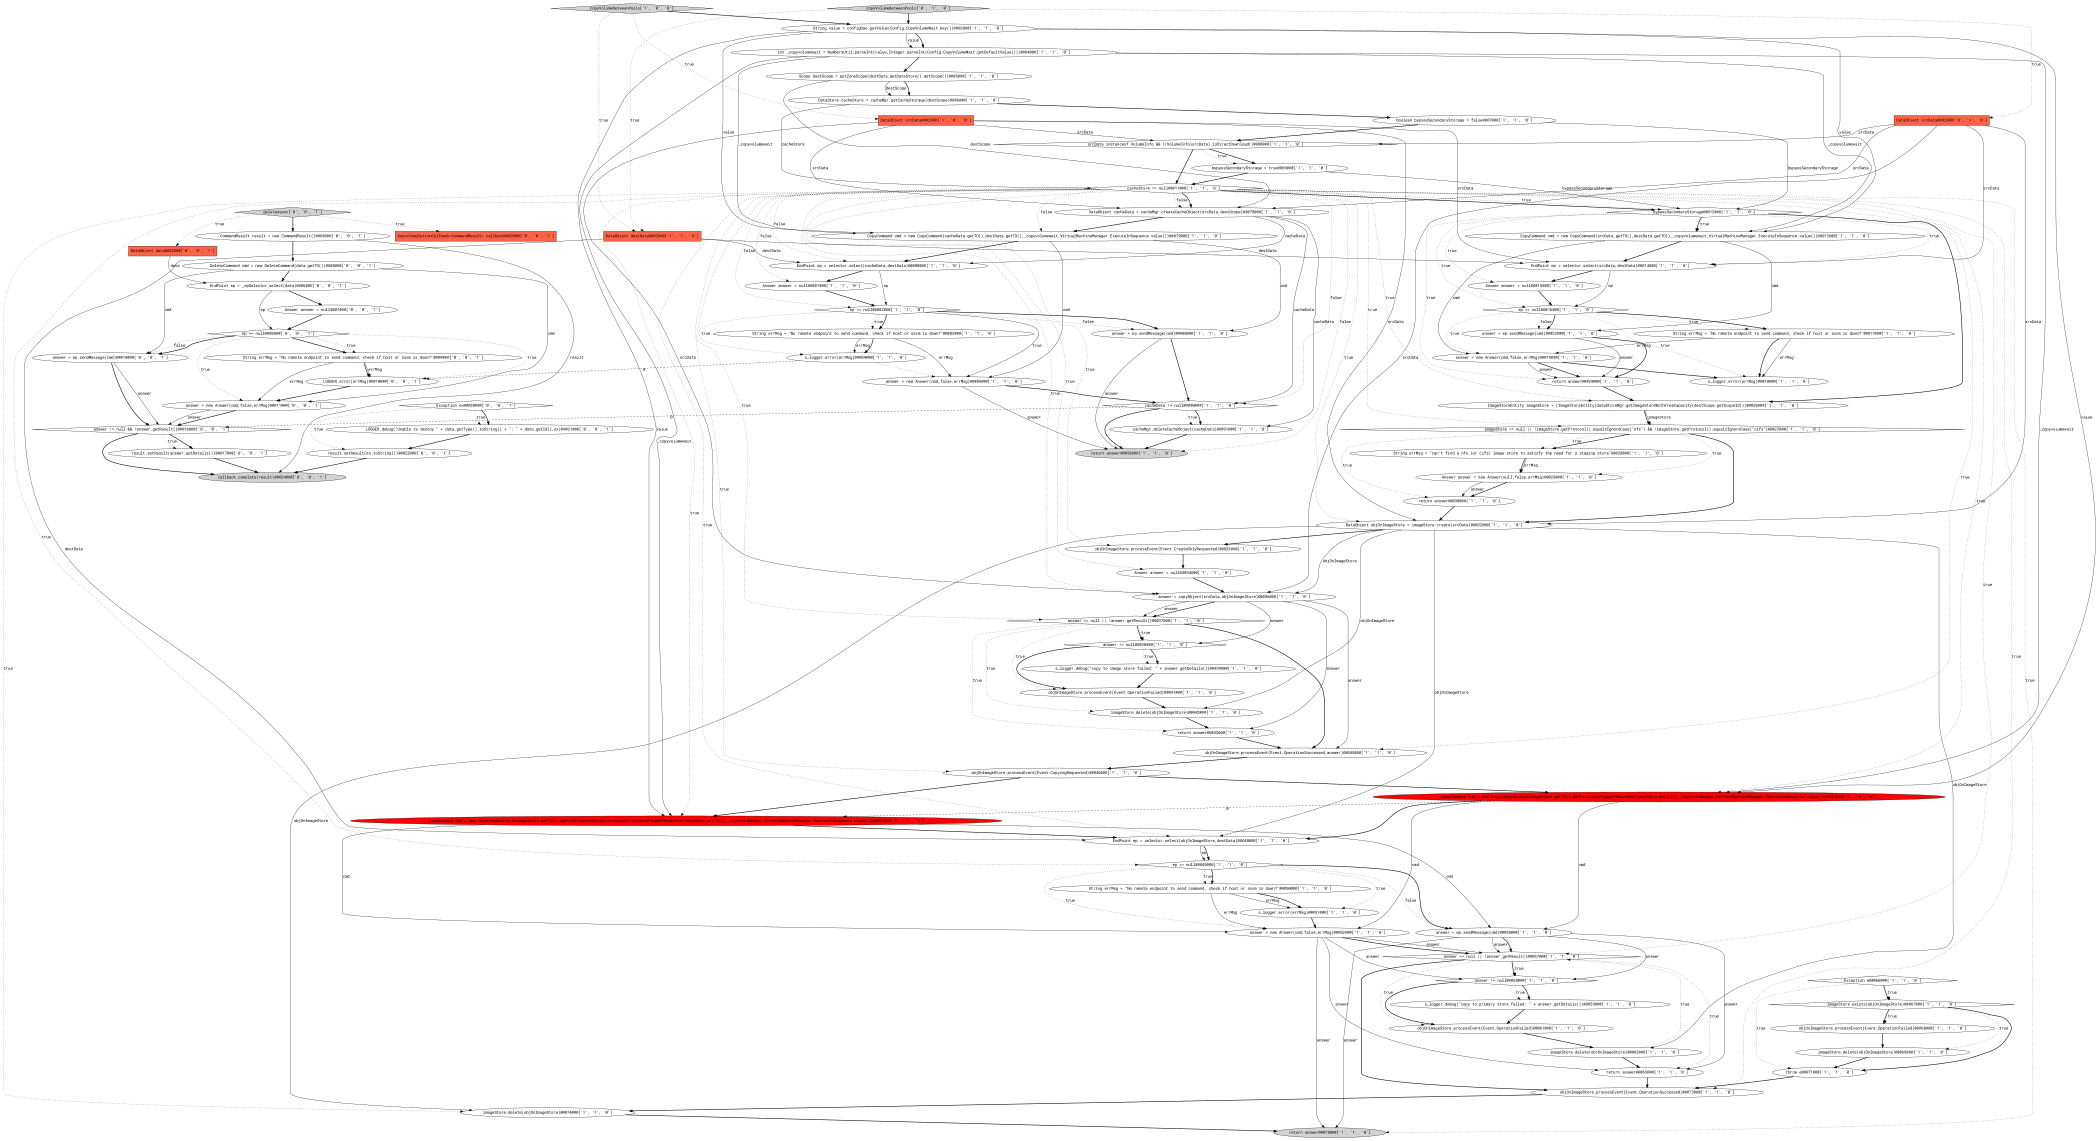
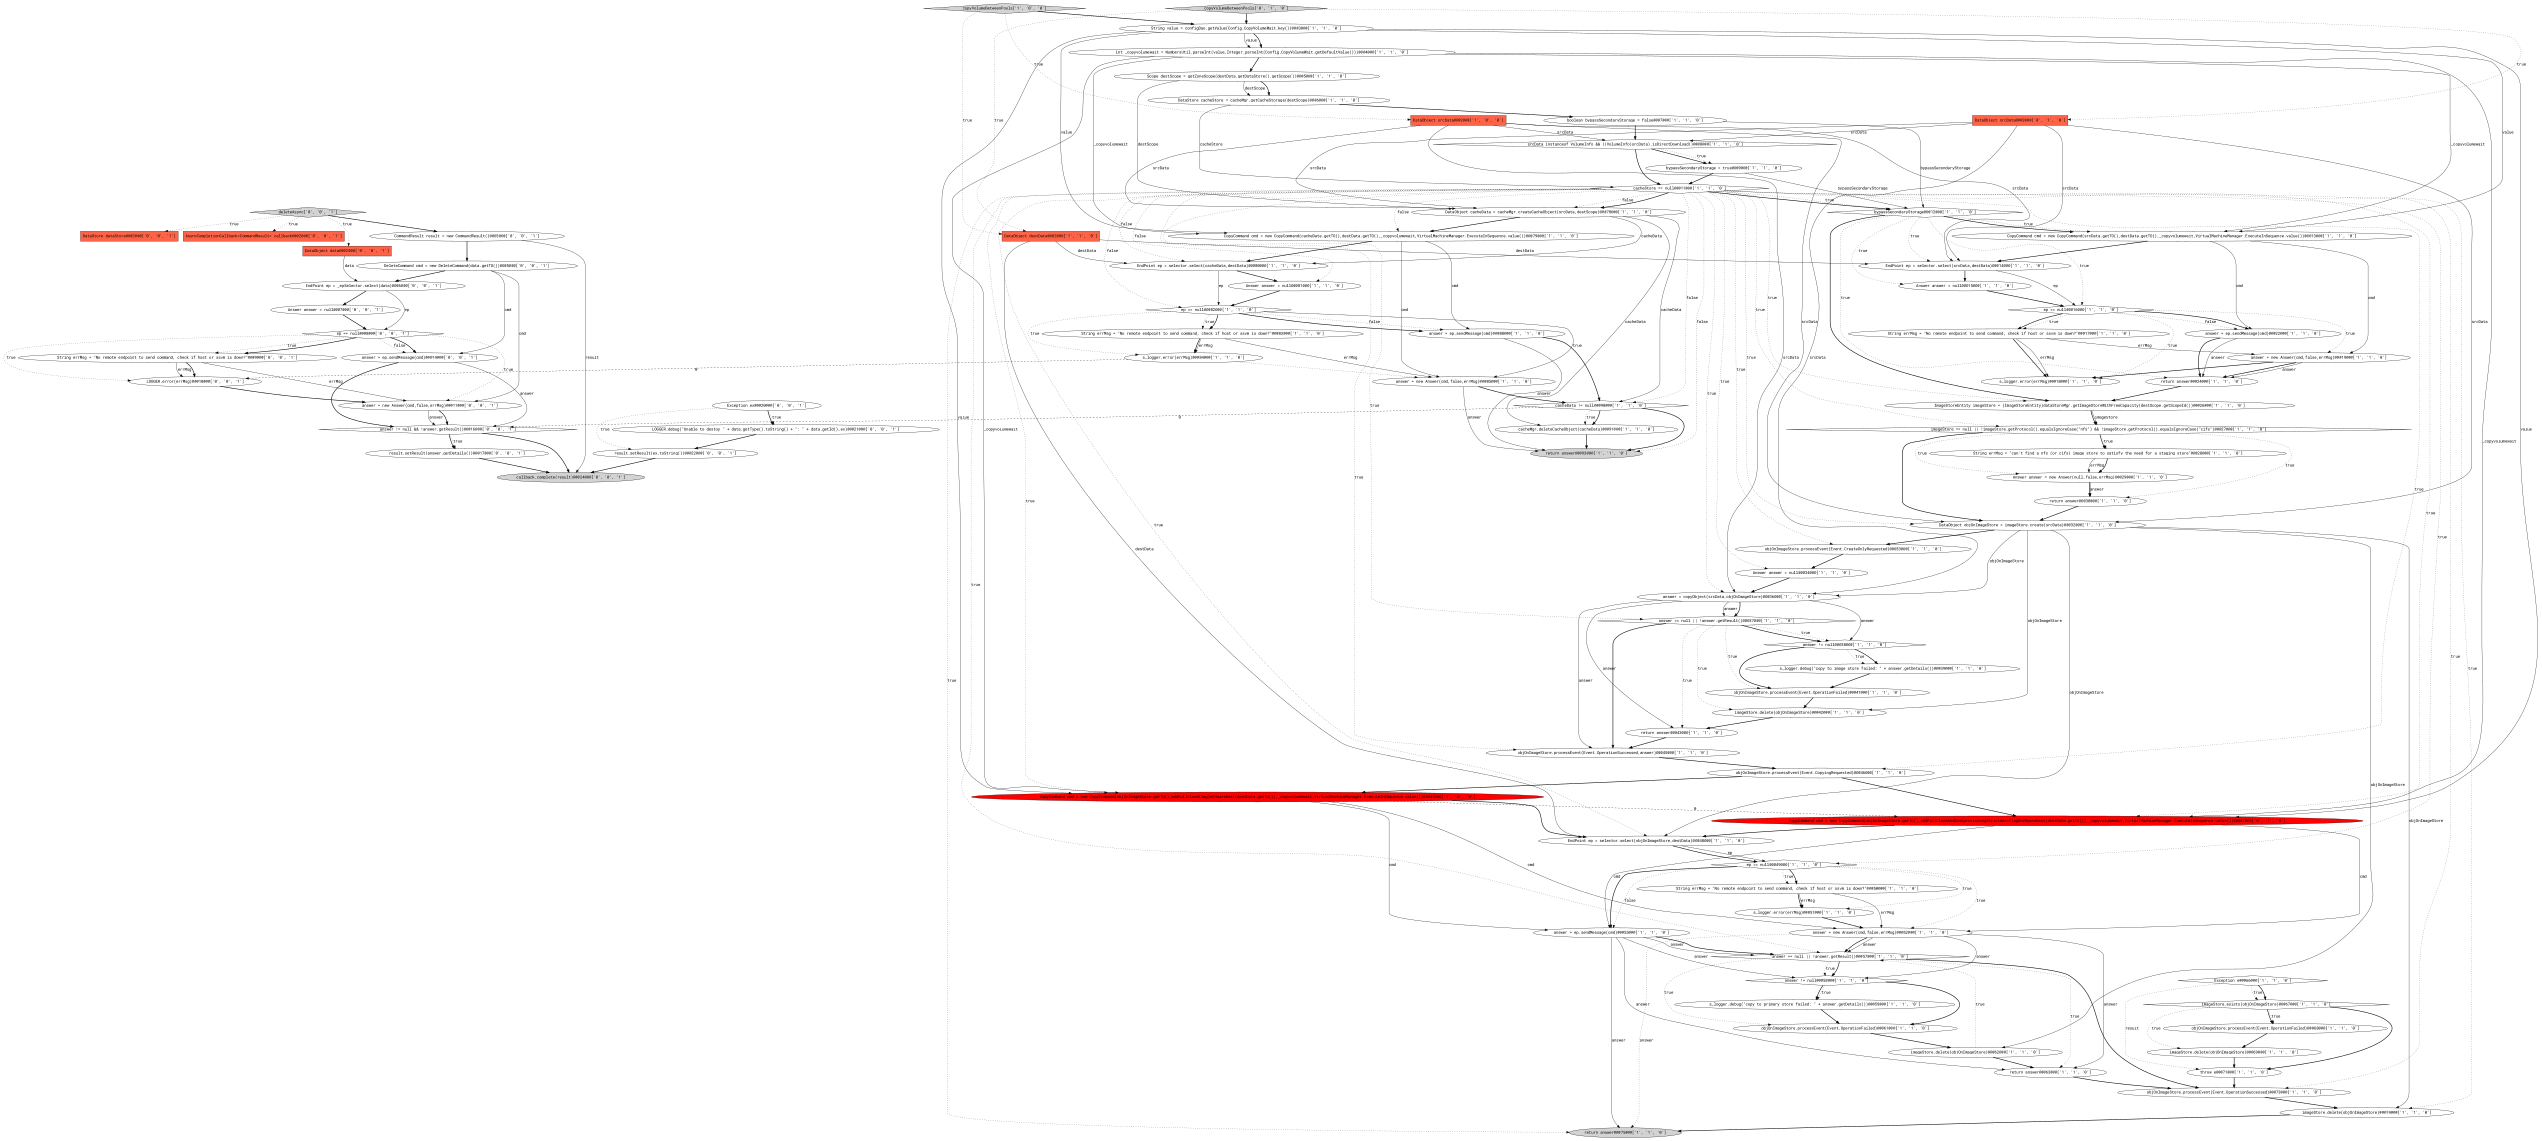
none -> (129, 236)
(476, 406) -> (767, 406)
(1761, 1028) -> (2132, 1028)
(1317, 1033) -> (1646, 965)
